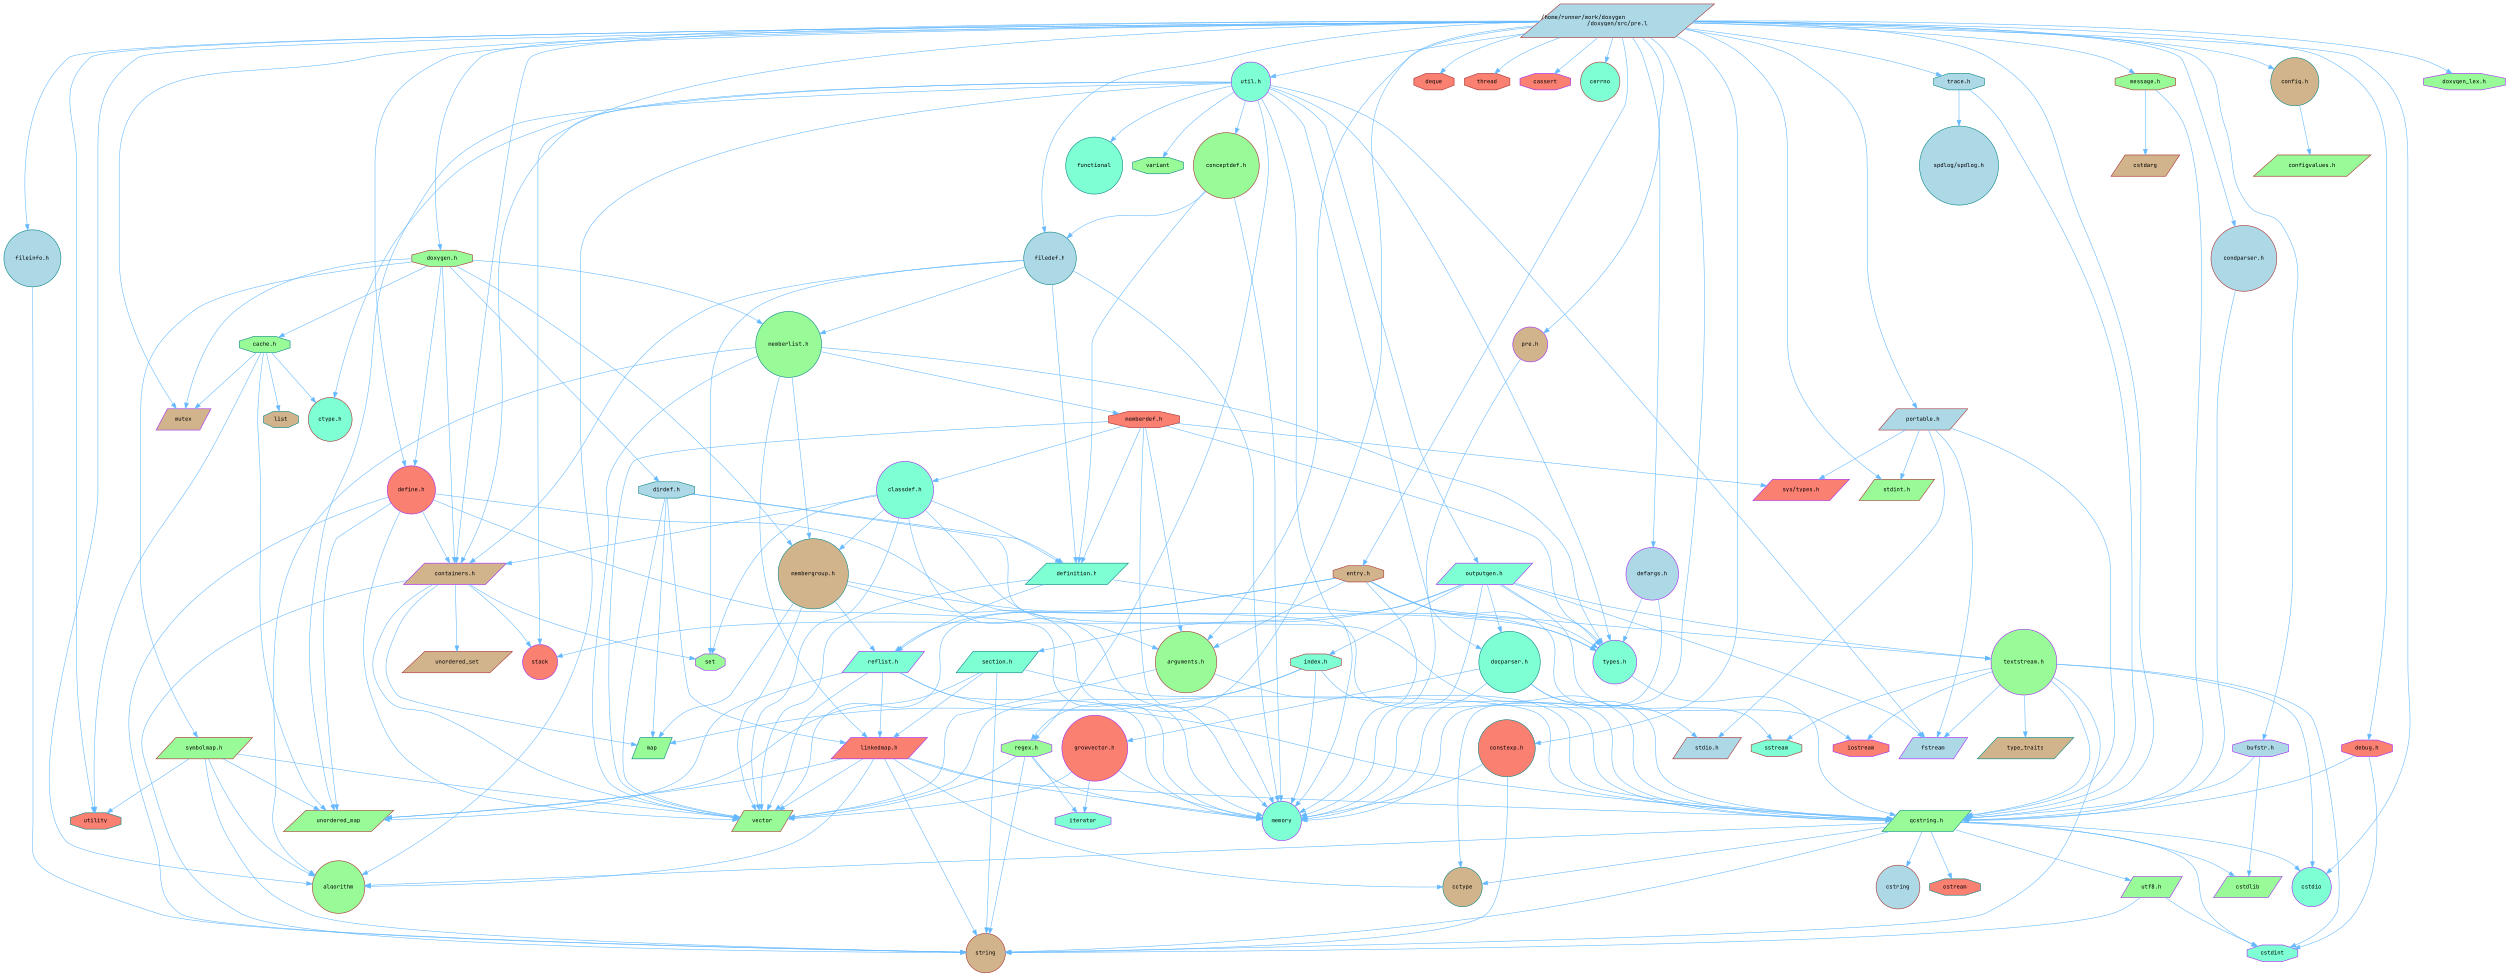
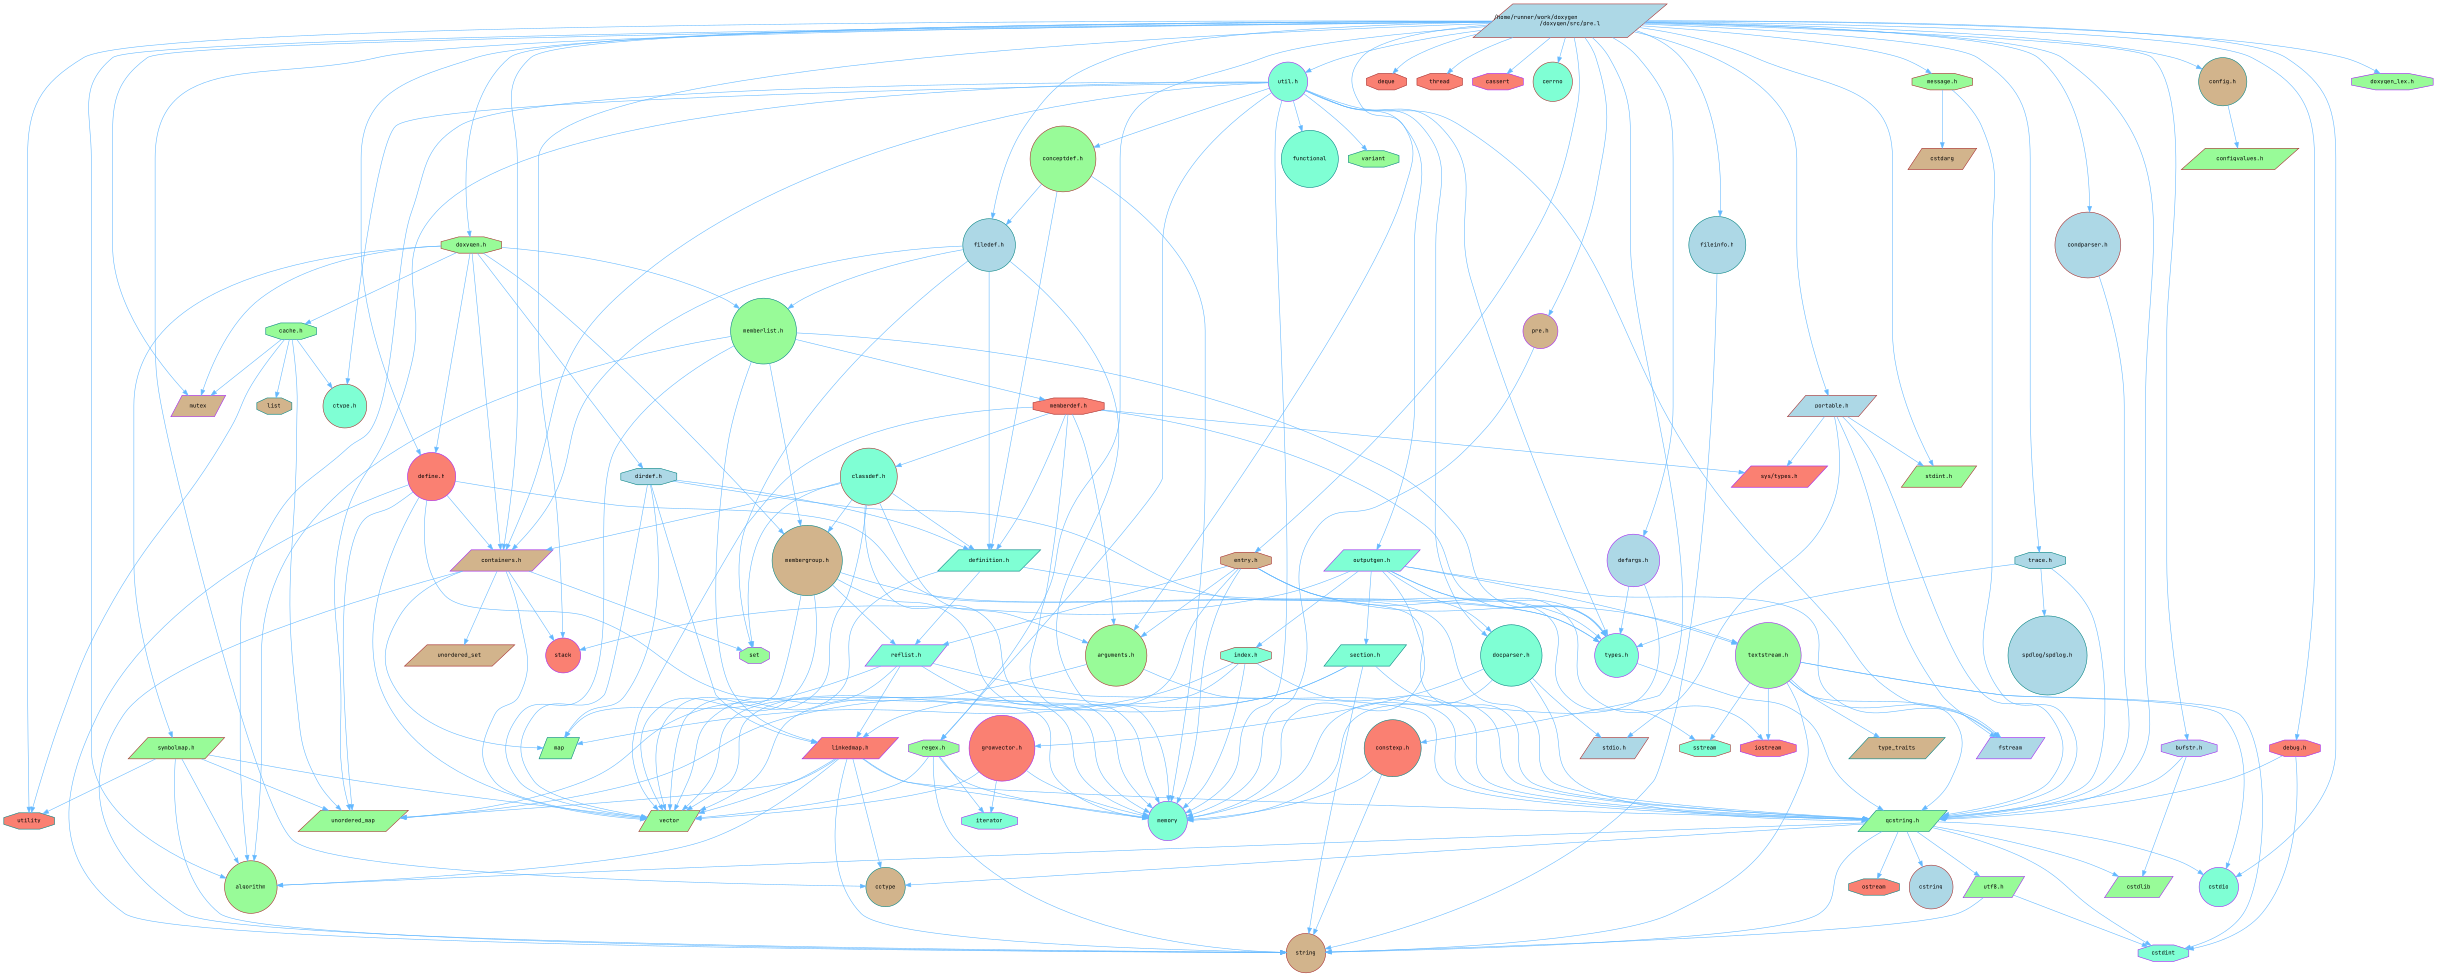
(905, 490) -> (869, 477)
none -> (1826, 594)
